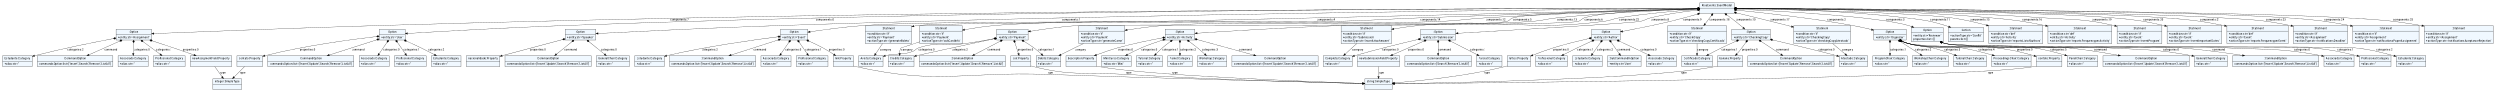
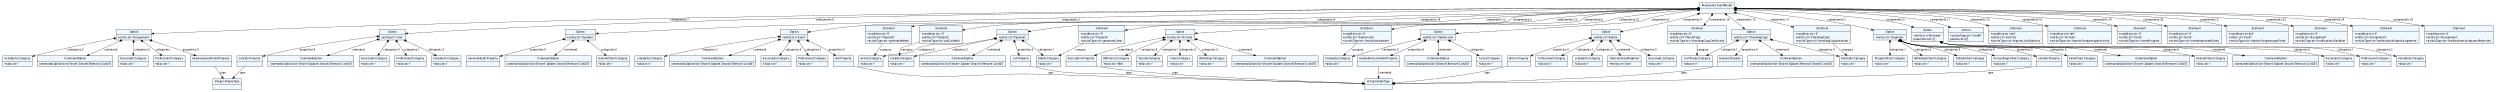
(1381, 73) -> (1385, 73)
